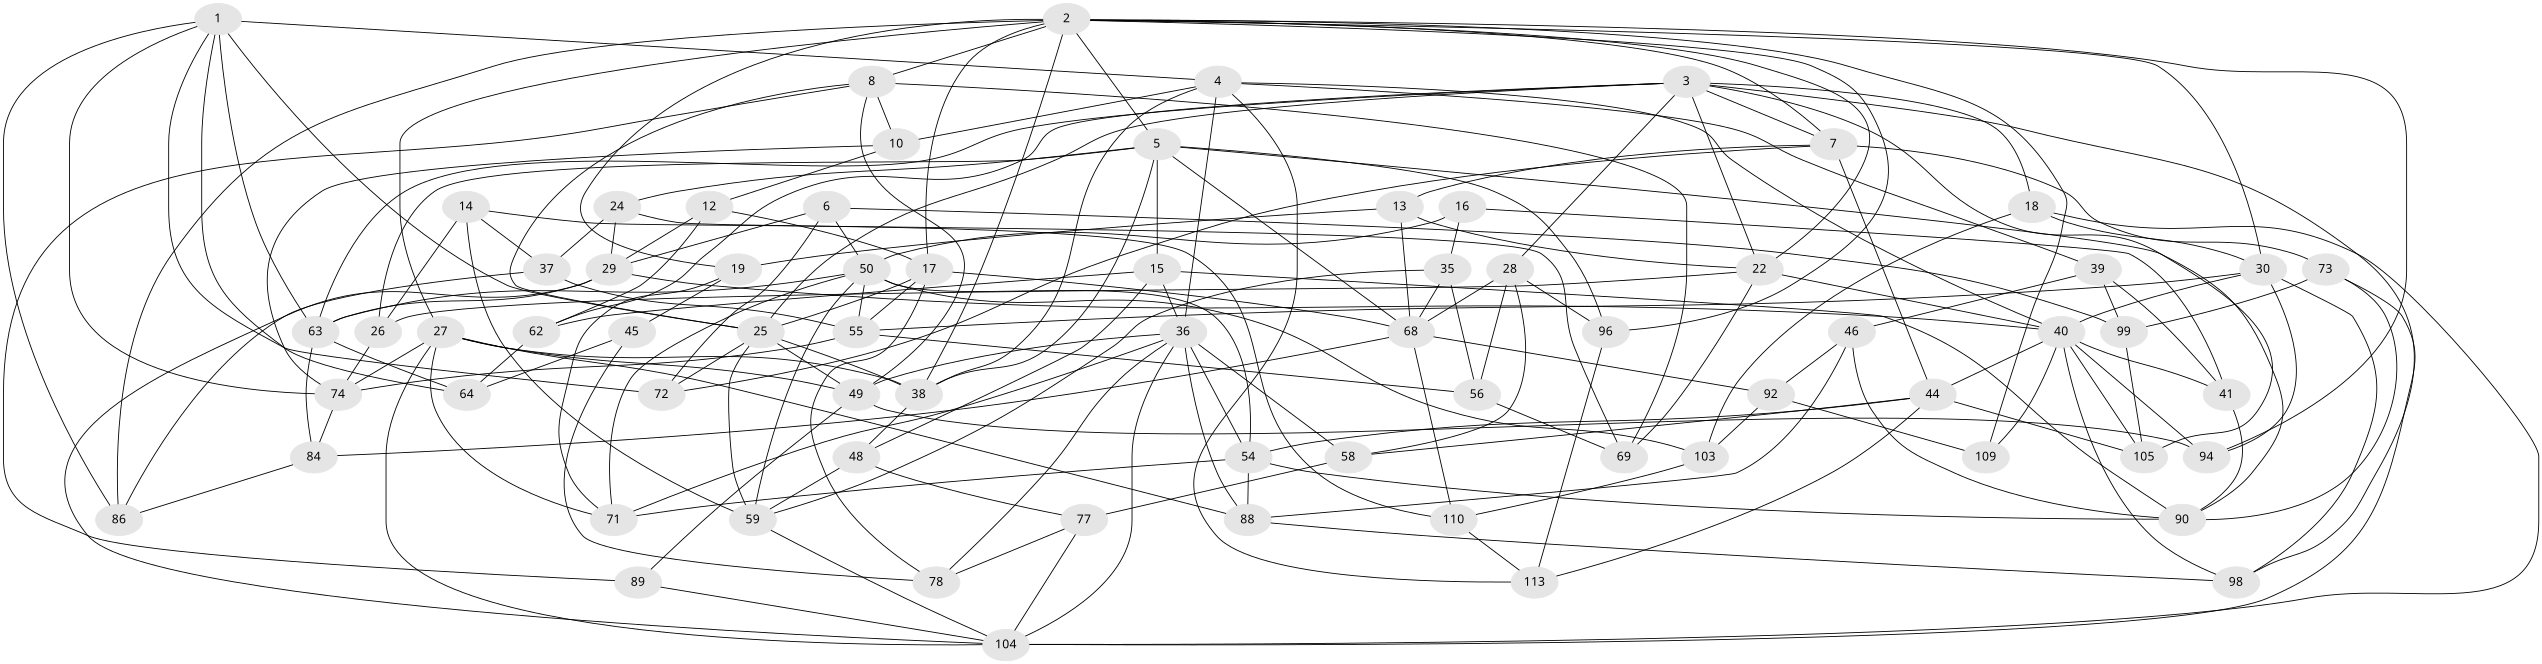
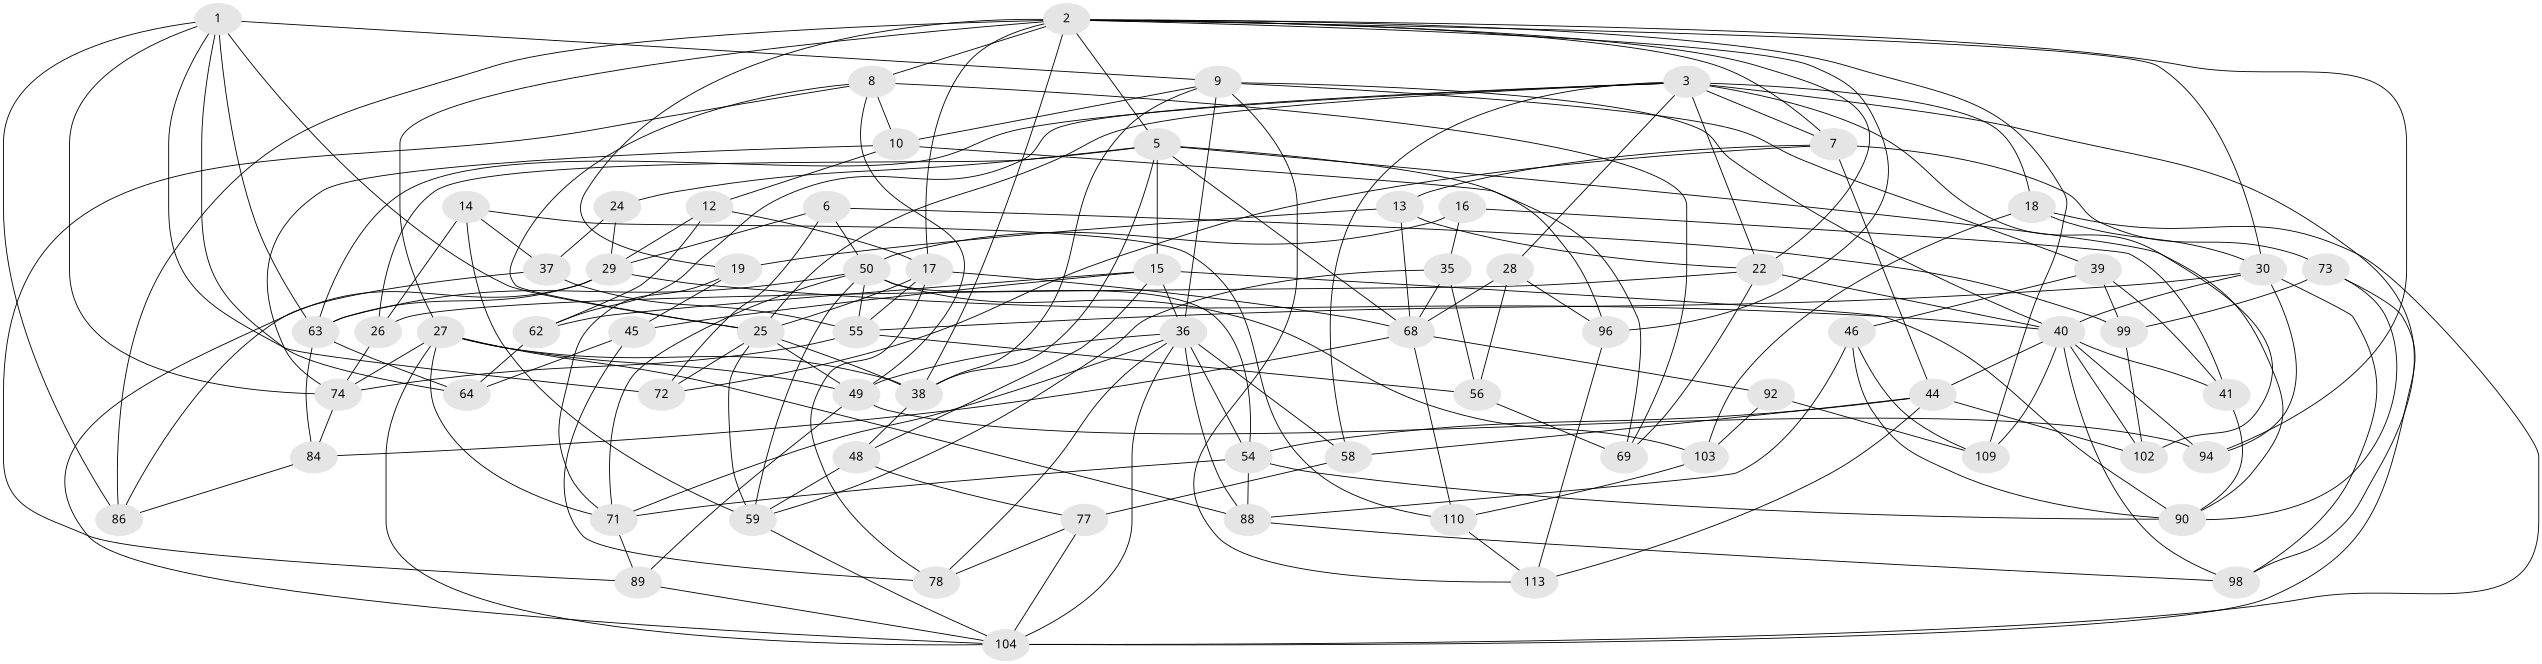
(1218, 82) -> (1218, 82)
(1166, 231) -> (1368, 179)
none -> (822, 305)
(1811, 363) -> (1901, 410)
(1503, 415) -> (1402, 158)
(2144, 457) -> (2144, 457)
none -> (628, 557)
